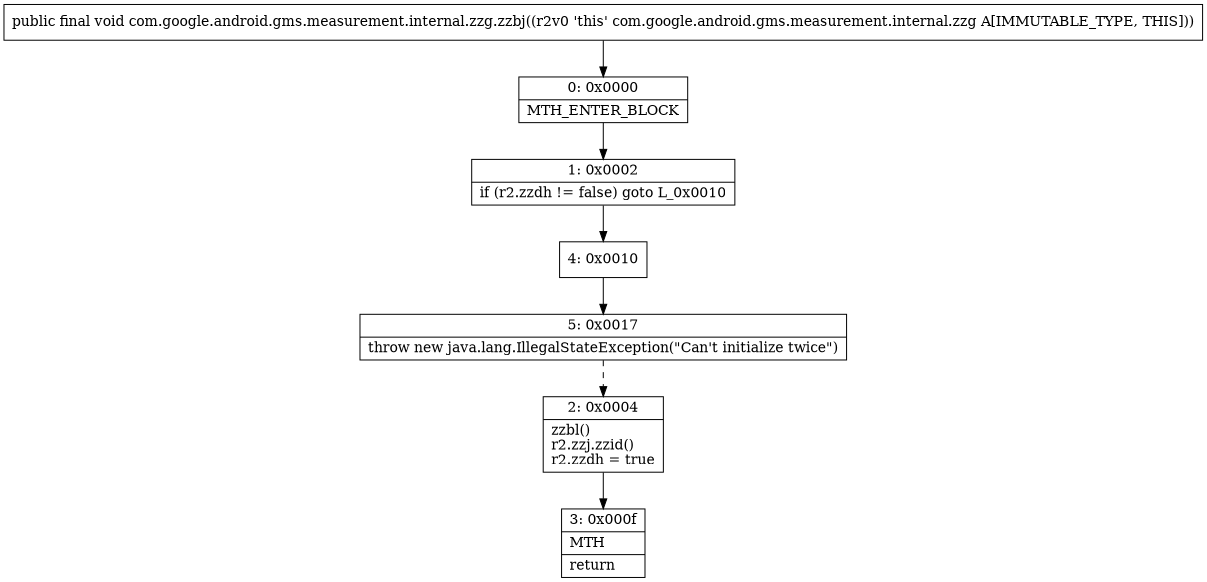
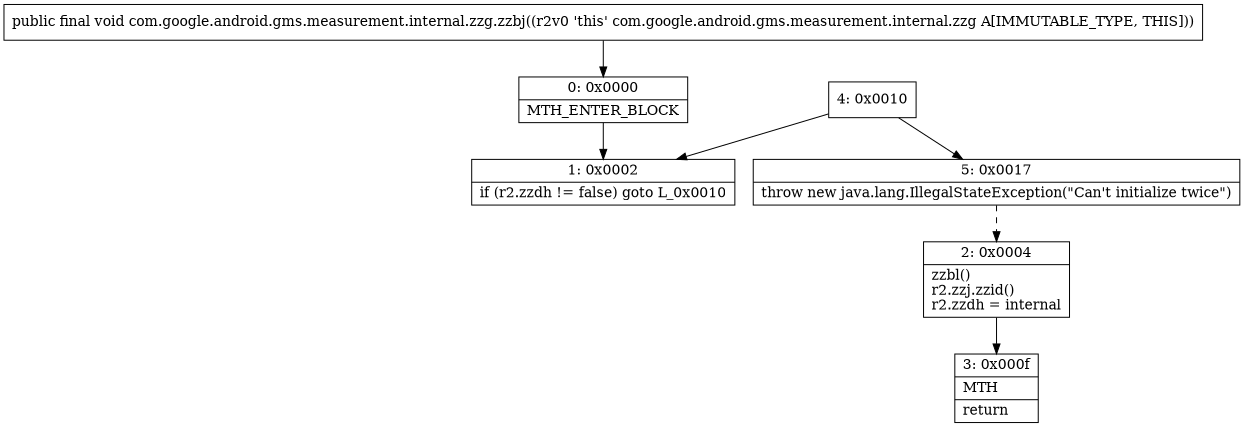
(603, 218) -> (757, 135)
(603, 460) -> (997, 305)
